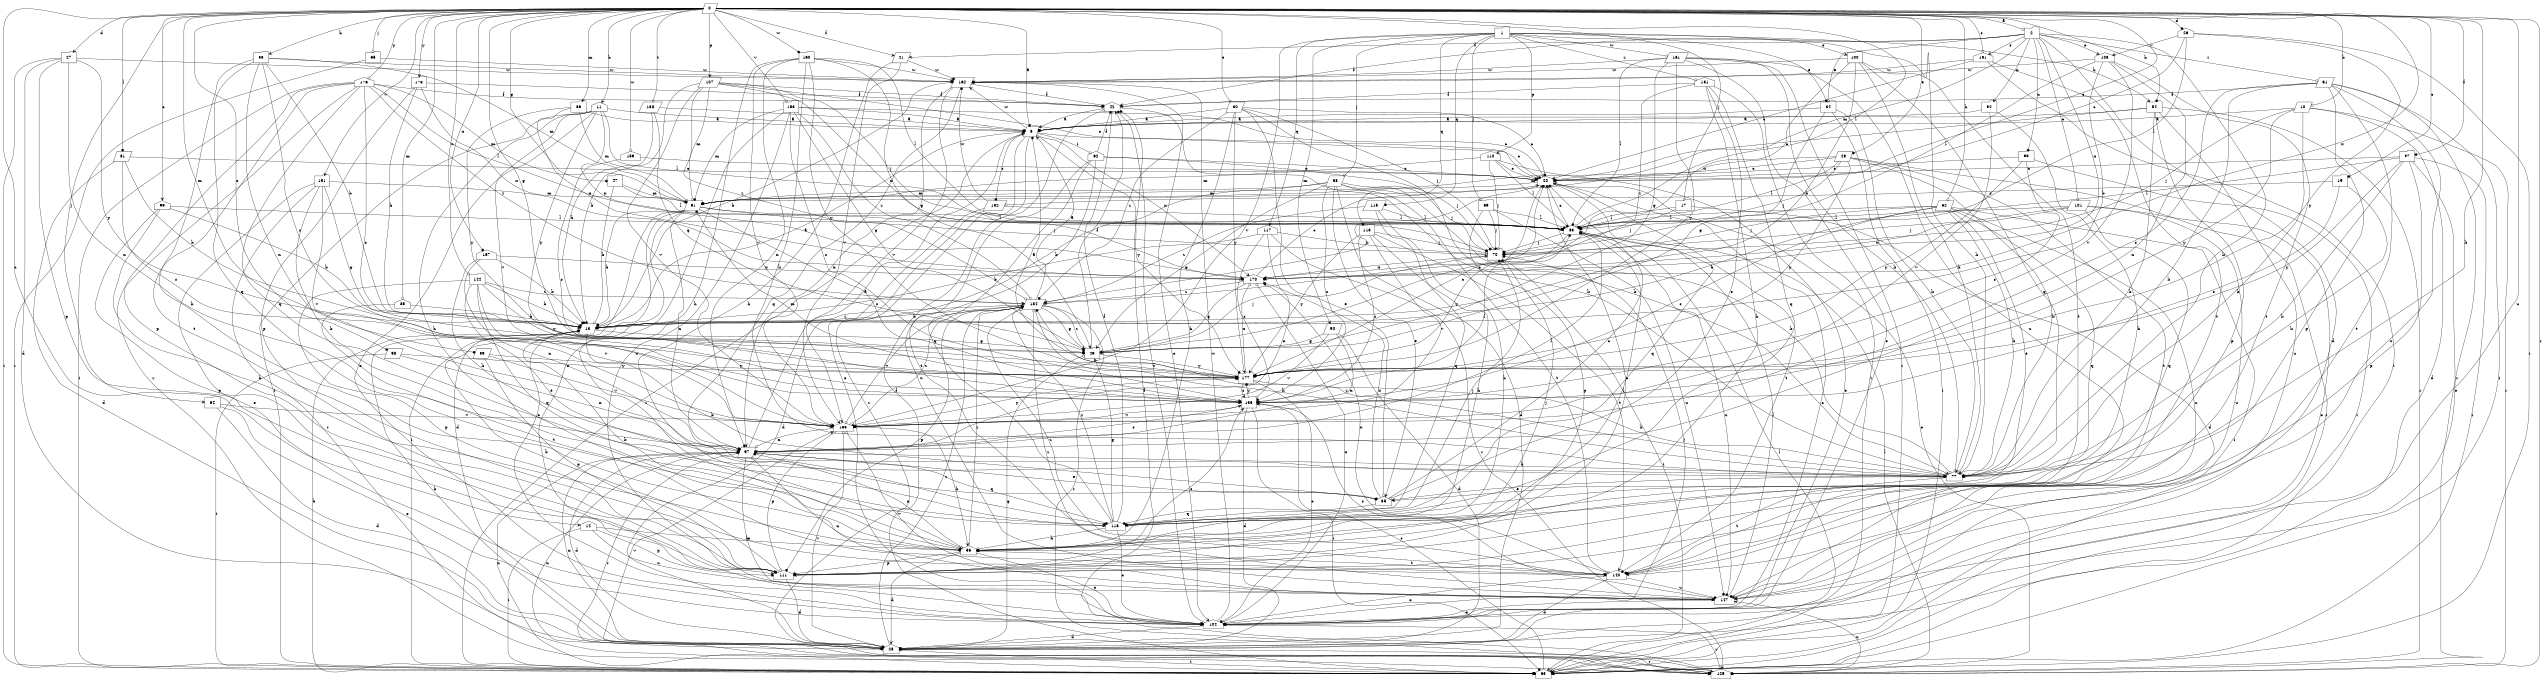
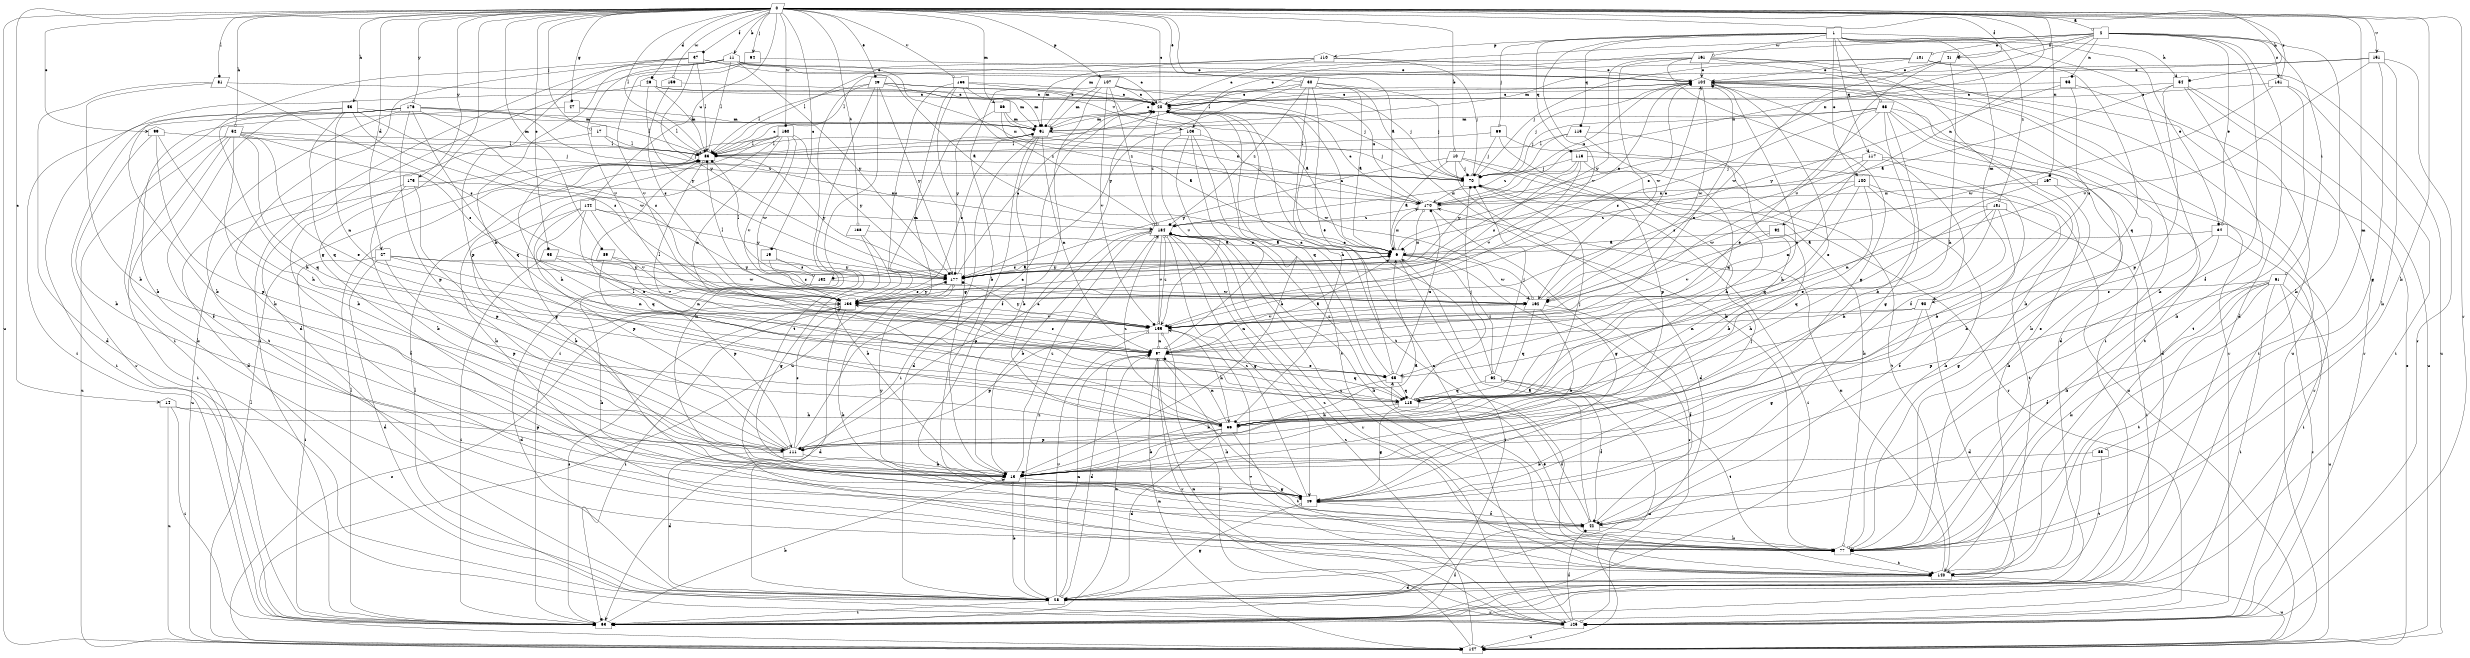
(373, 58) -> none
(1669, 260) -> none
(1712, 355) -> (2063, 225)
(605, 522) -> (1851, 76)
(969, 551) -> (1229, 428)
